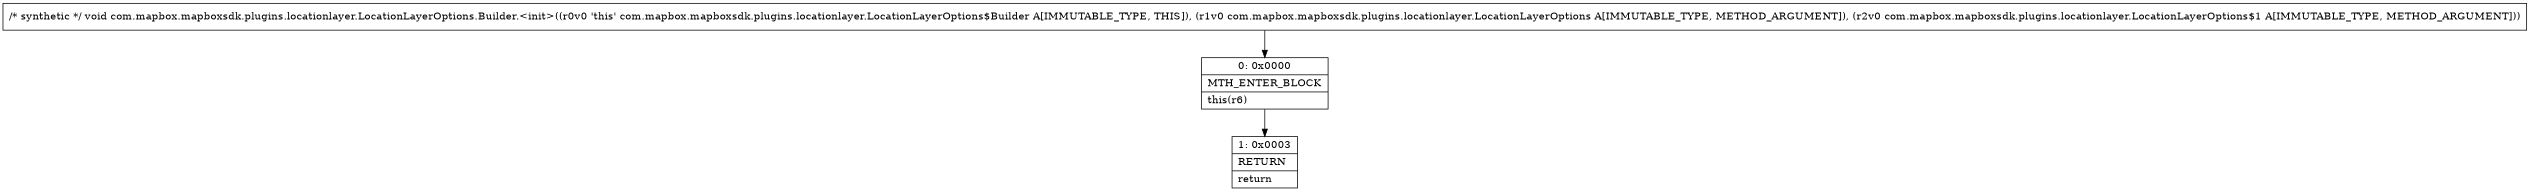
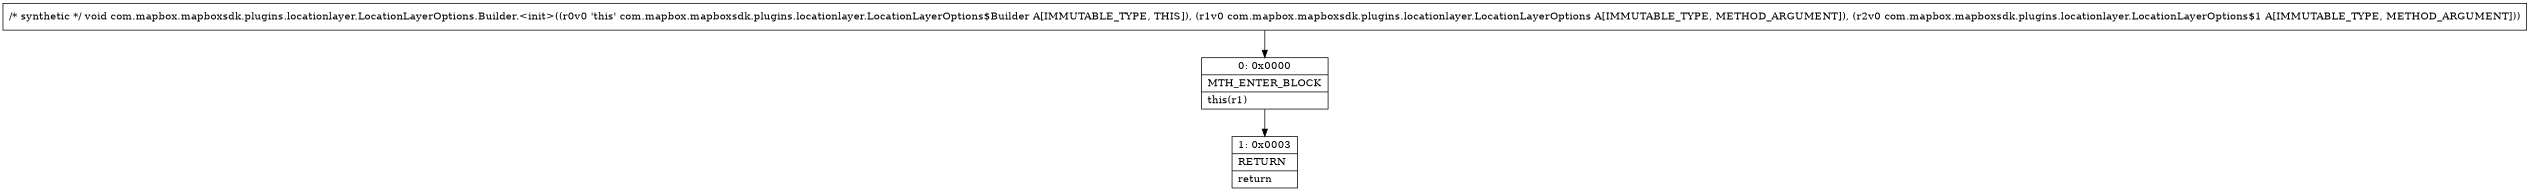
(1228, 100) -> (1228, 100)
